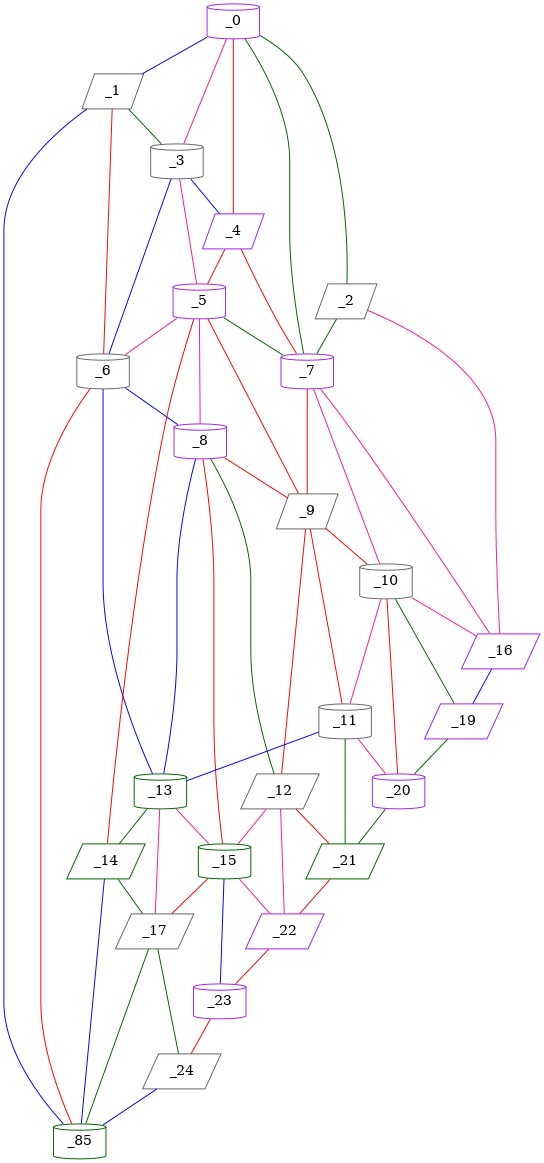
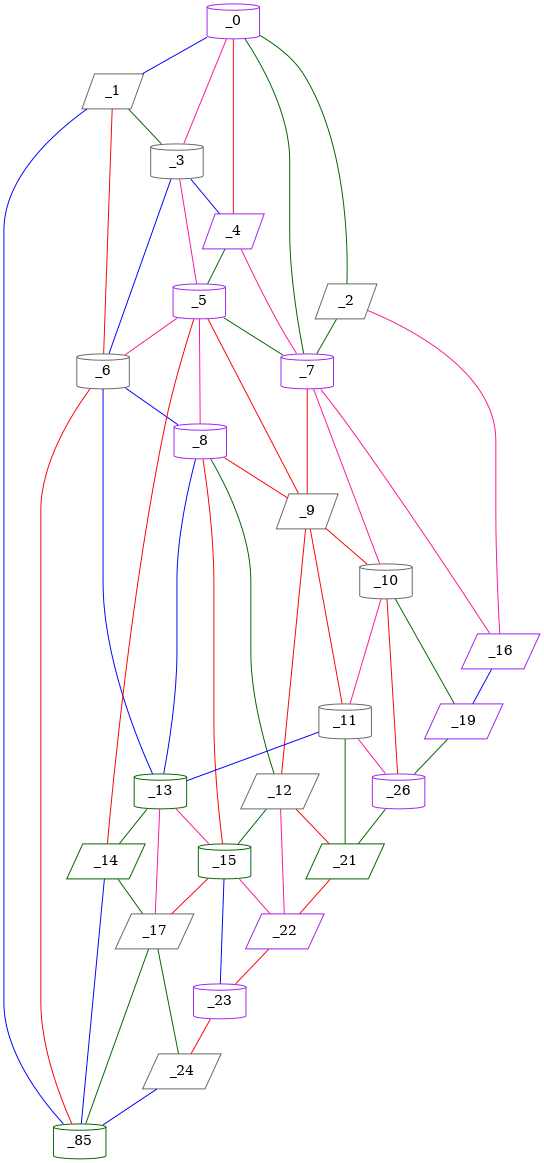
(216, 266) -> (216, 266)
(267, 302) -> (267, 302)
(444, 617) -> none
(399, 791) -> (399, 791)
(252, 826) -> (252, 826)
